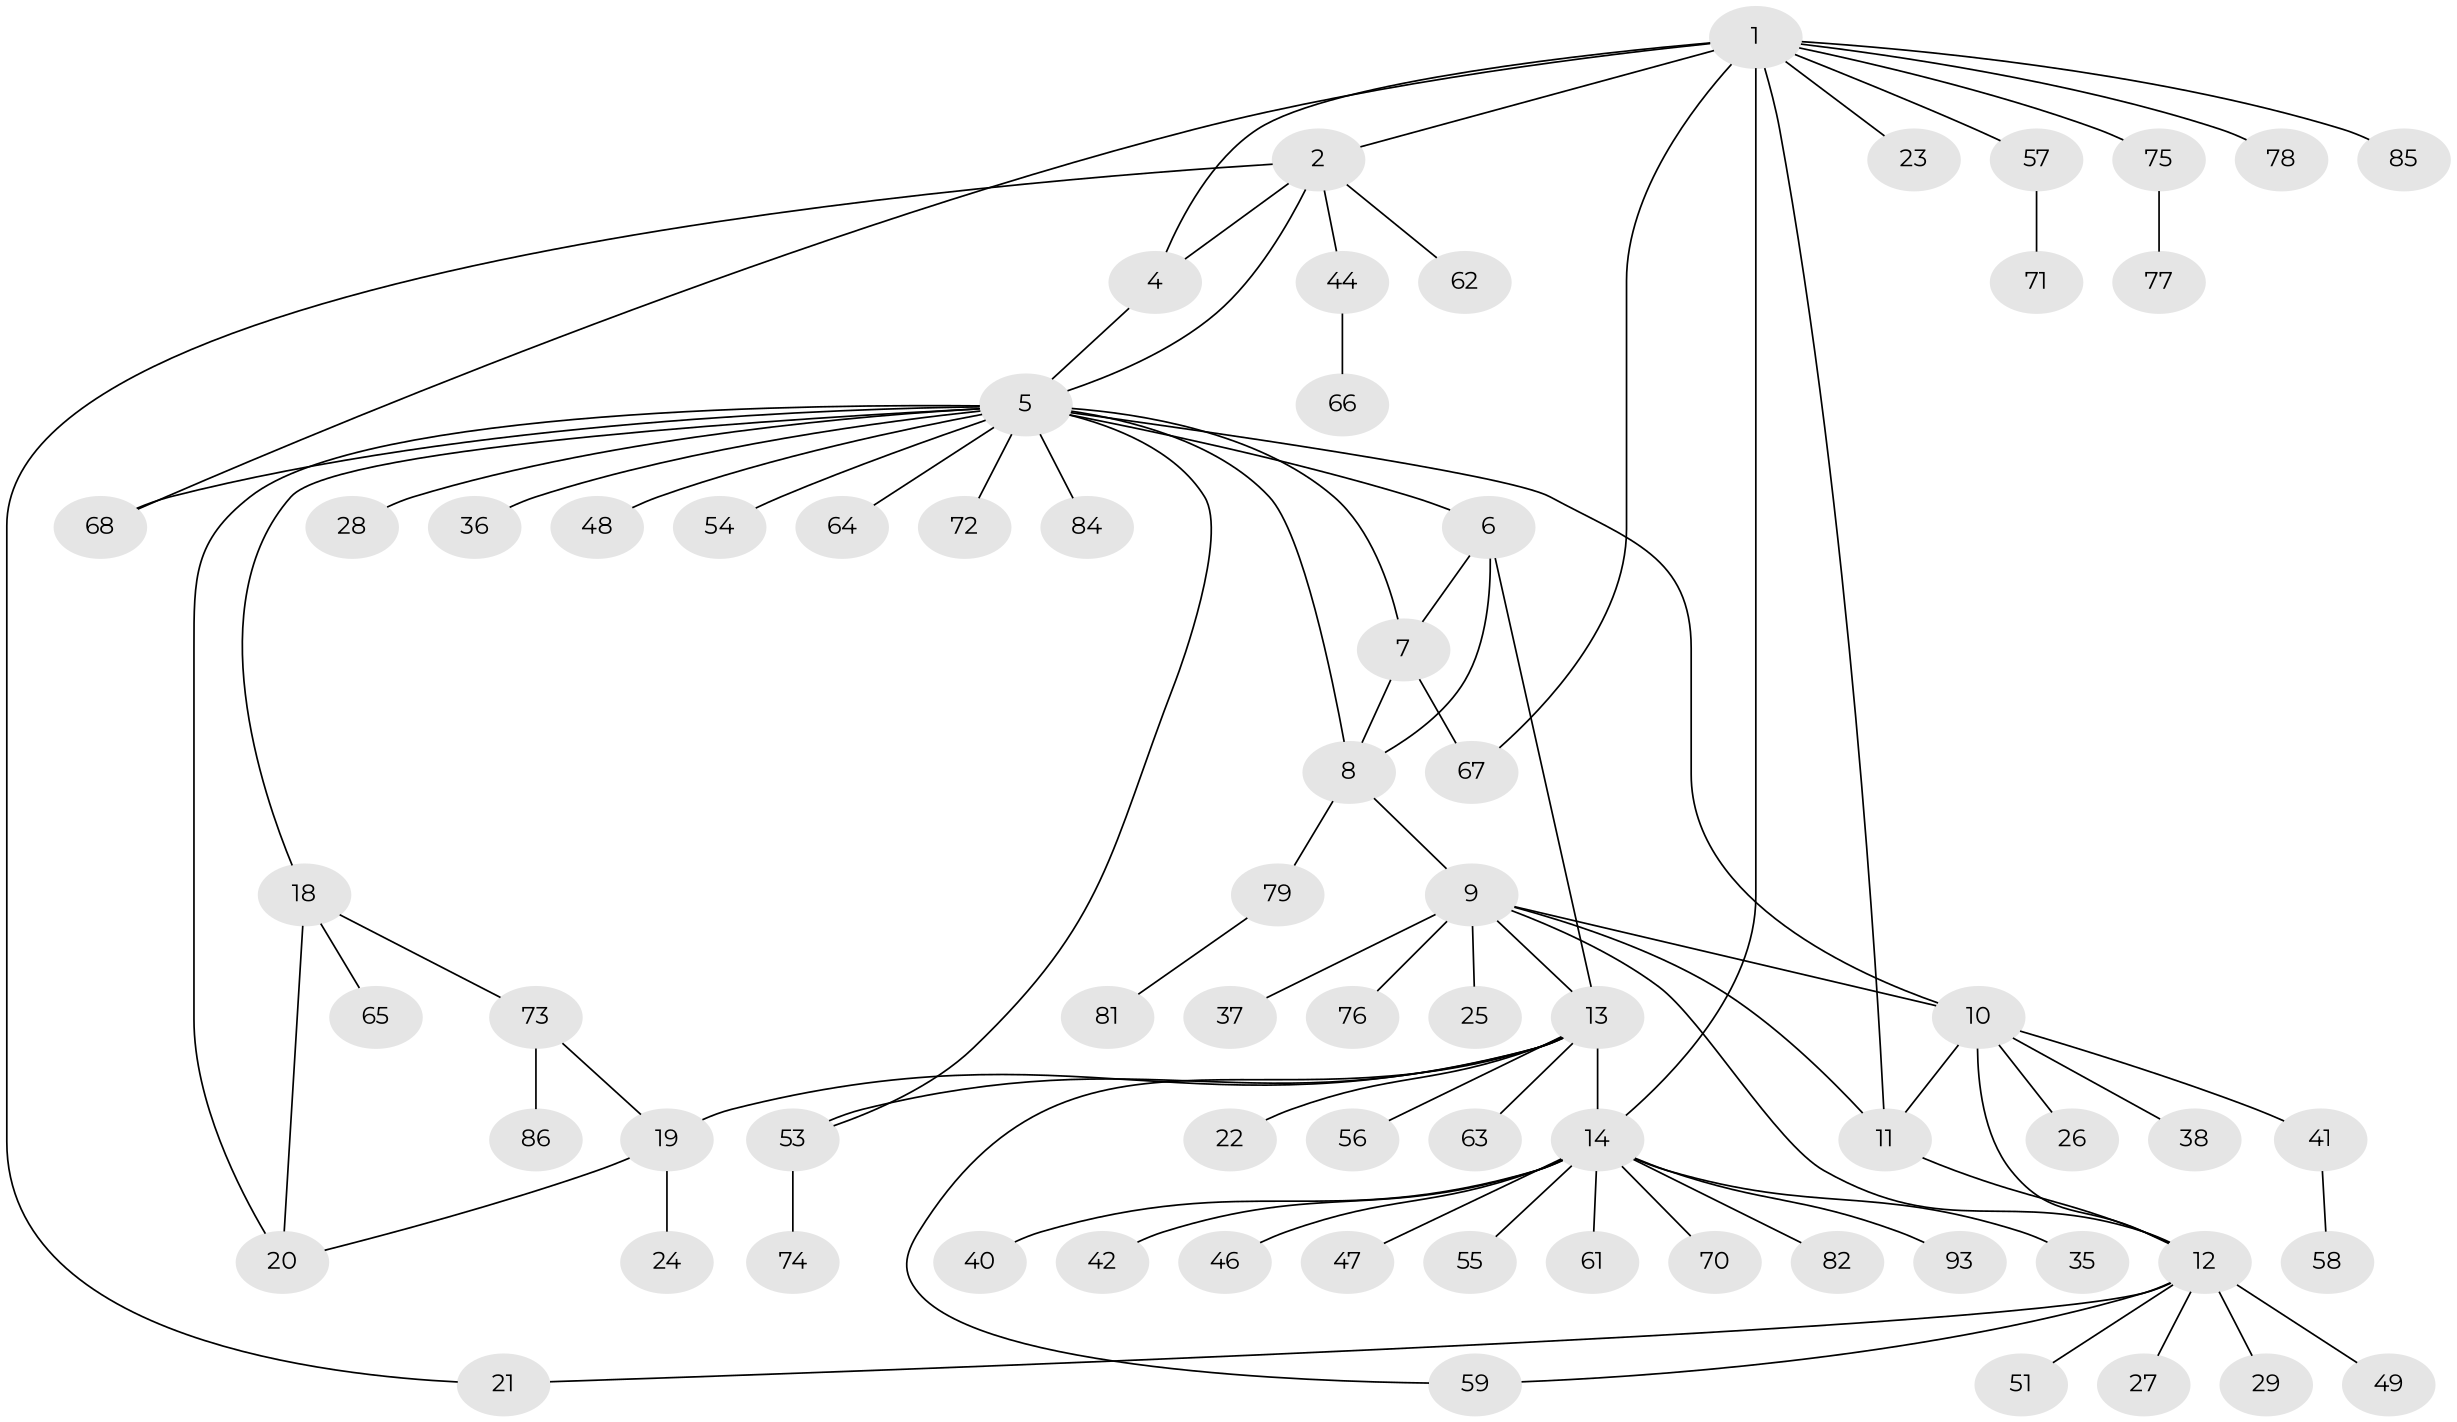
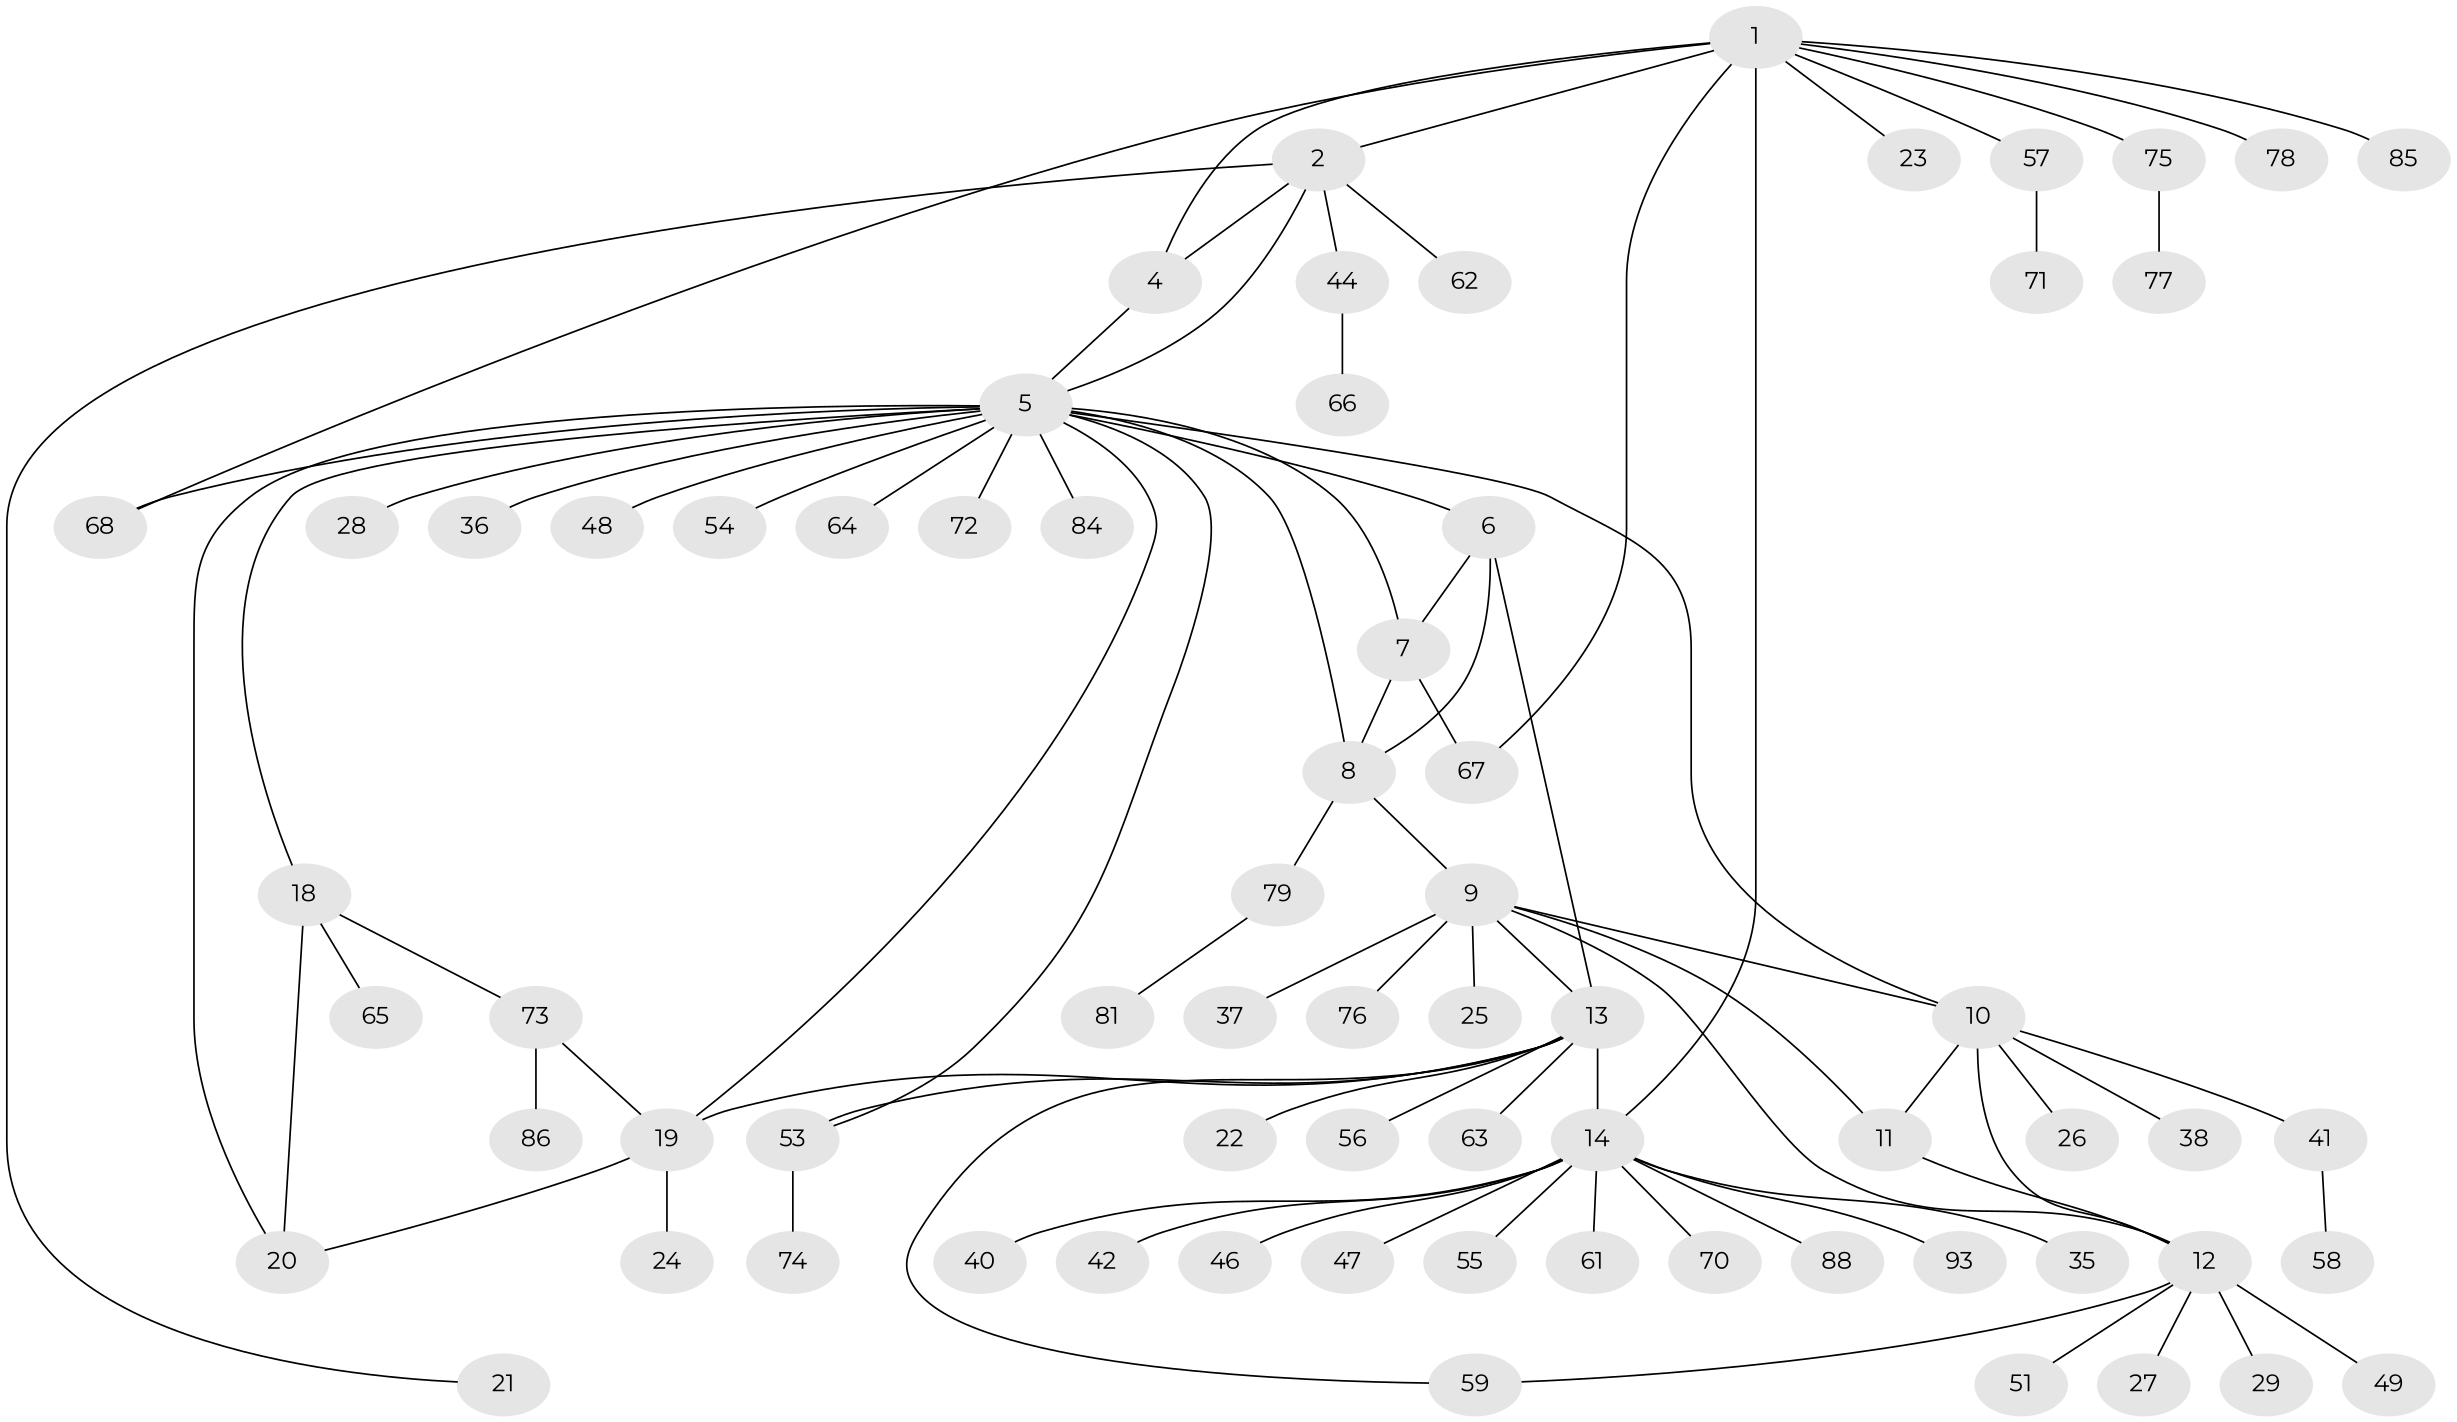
(1843, 586) -> none
none -> (1014, 795)
(1838, 1262) -> (1838, 1262)
(1362, 1350) -> none
